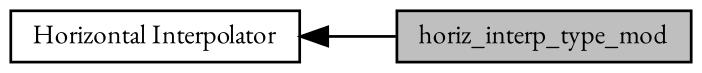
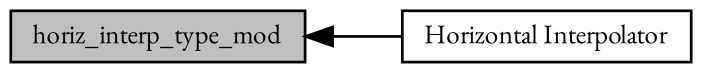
(362, 36) -> (367, 36)
